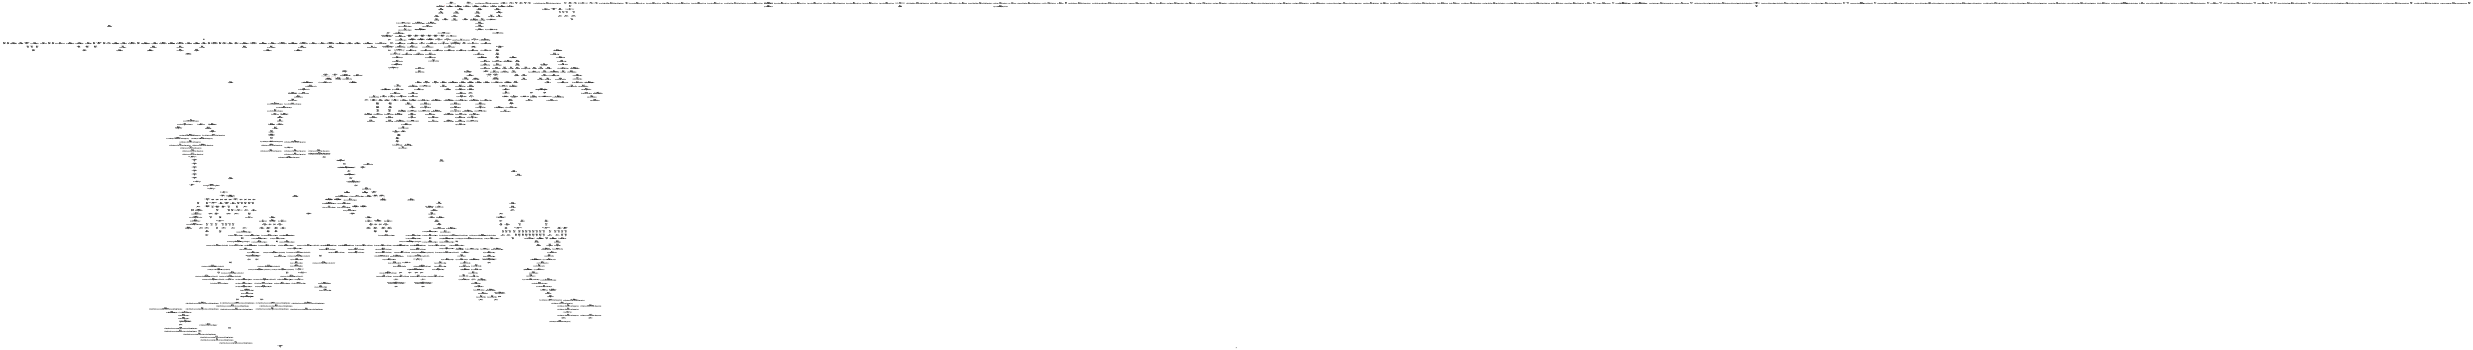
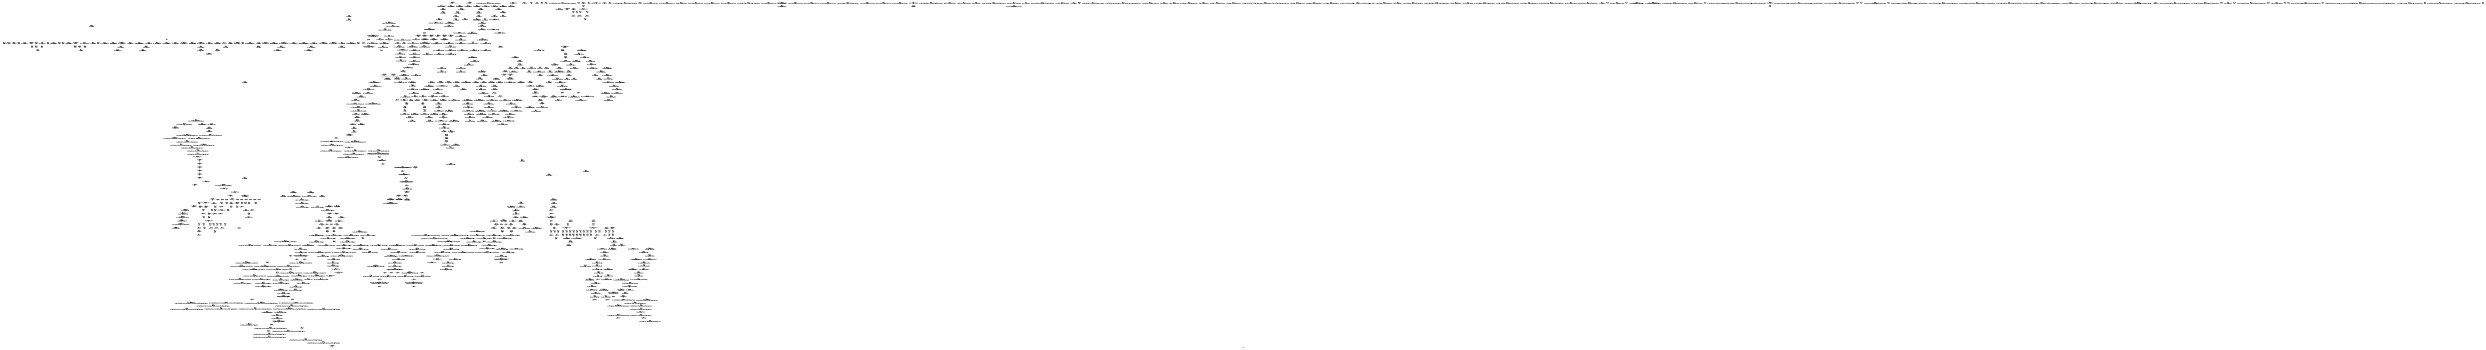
none -> (295, 290)
